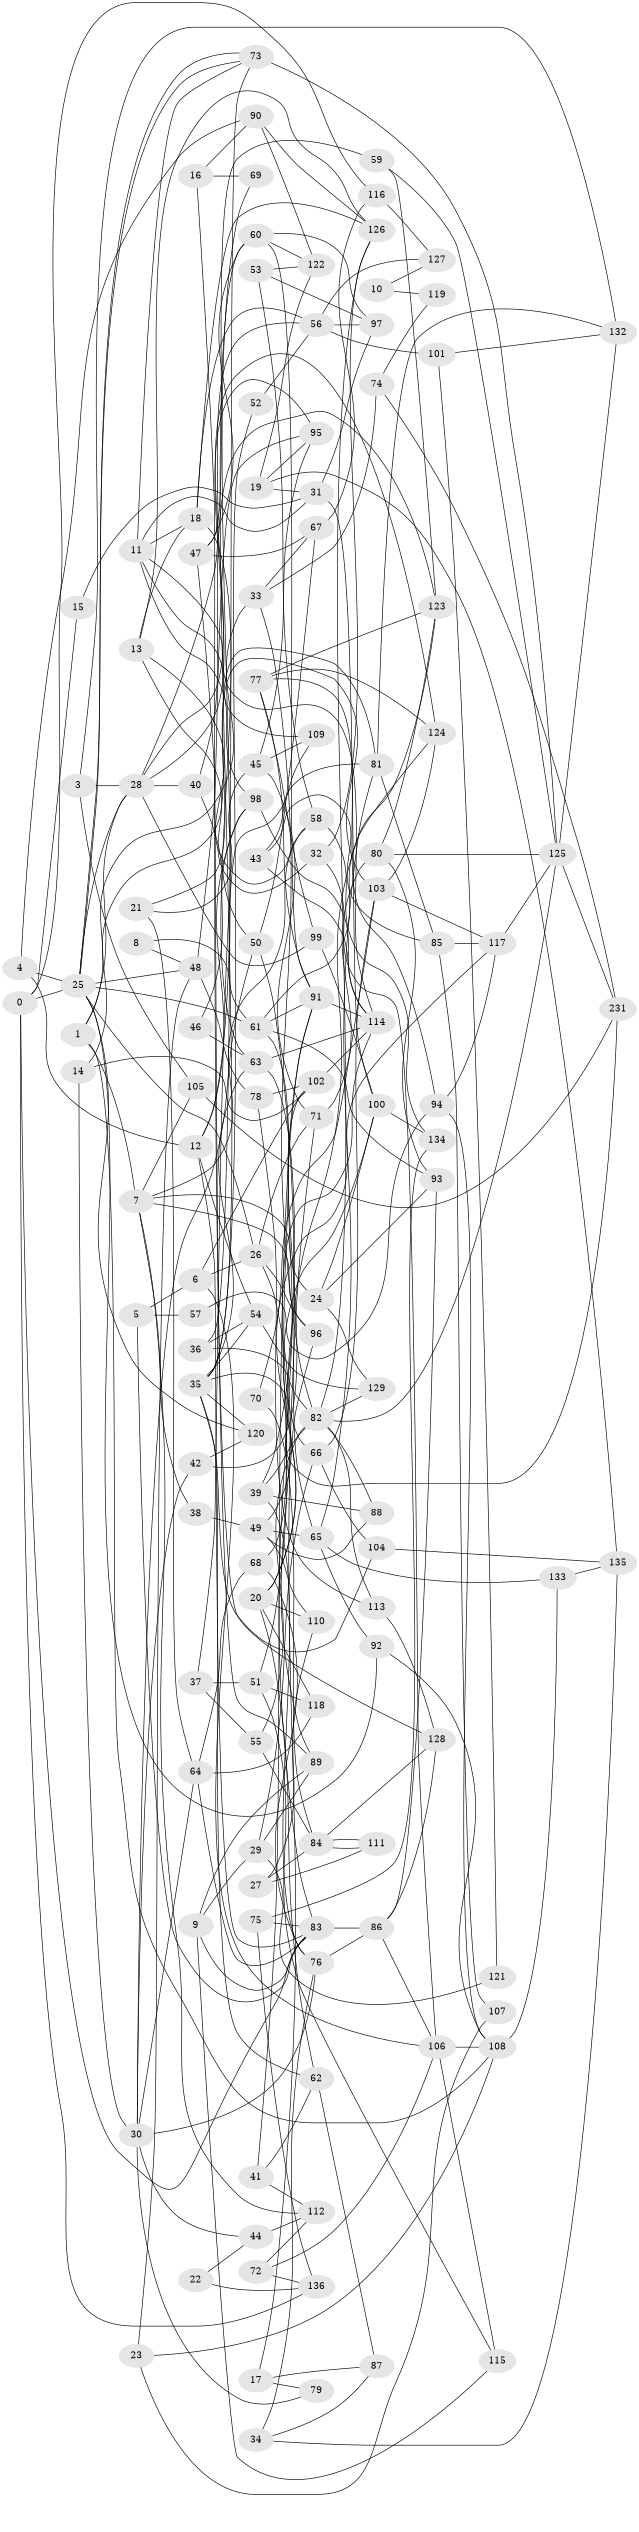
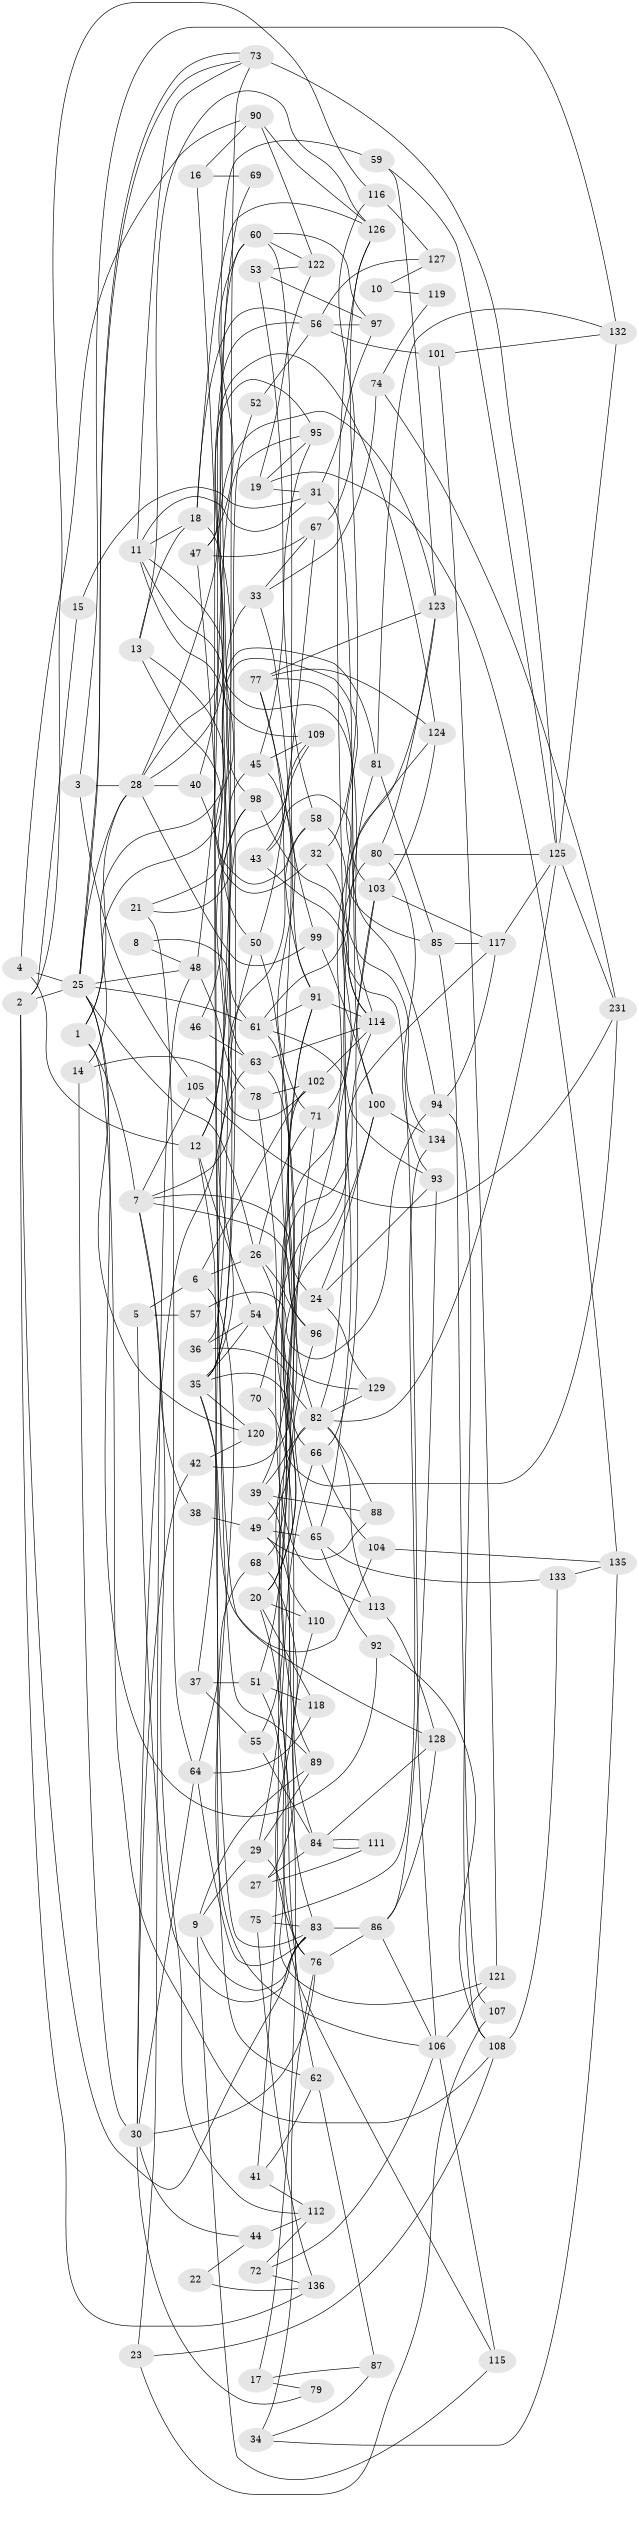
(296, 783) -> (286, 798)
(20, 1003) -> (20, 1003)
(466, 2047) -> (466, 2012)
